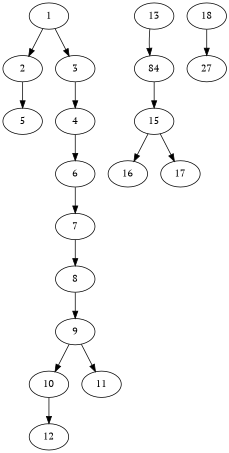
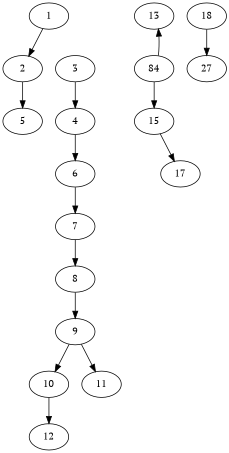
(60, 39) -> none
(149, 39) -> (159, 46)
(128, 174) -> none
